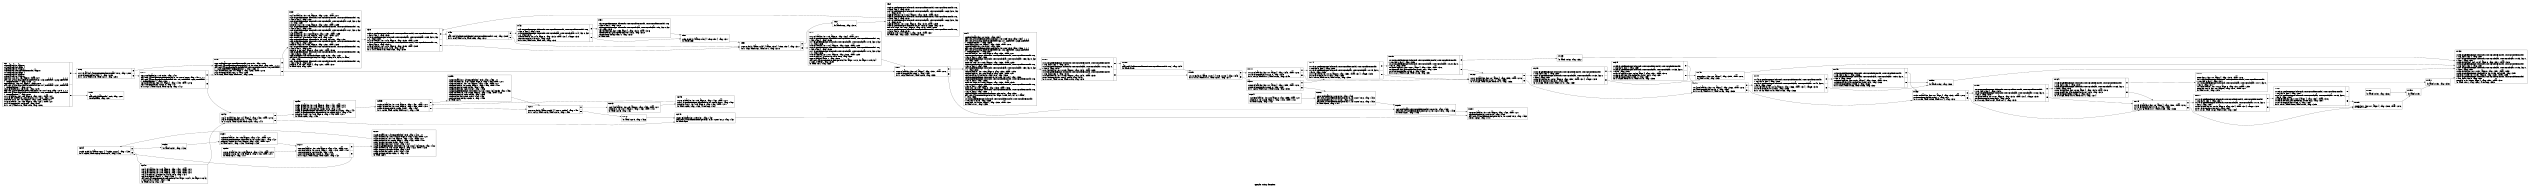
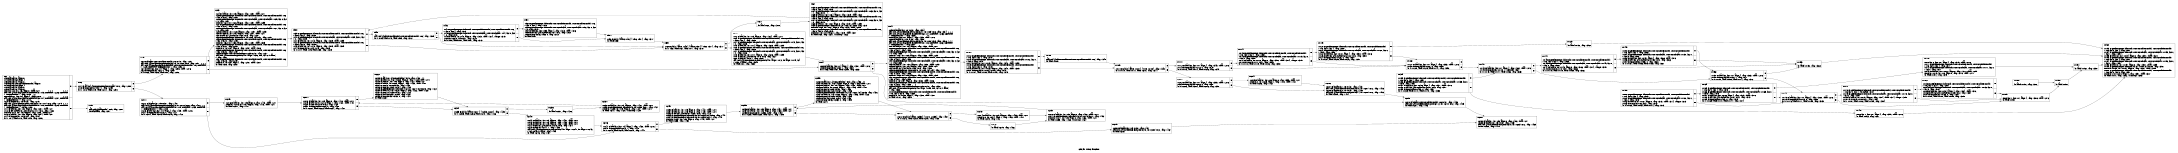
(210, 75) -> (216, 103)
(1570, 76) -> none
(1313, 82) -> (1240, 80)
(1711, 90) -> (1499, 70)
(1970, 93) -> (1783, 72)
(17, 94) -> (18, 107)
(2208, 101) -> (1858, 92)
(660, 118) -> (1030, 123)
